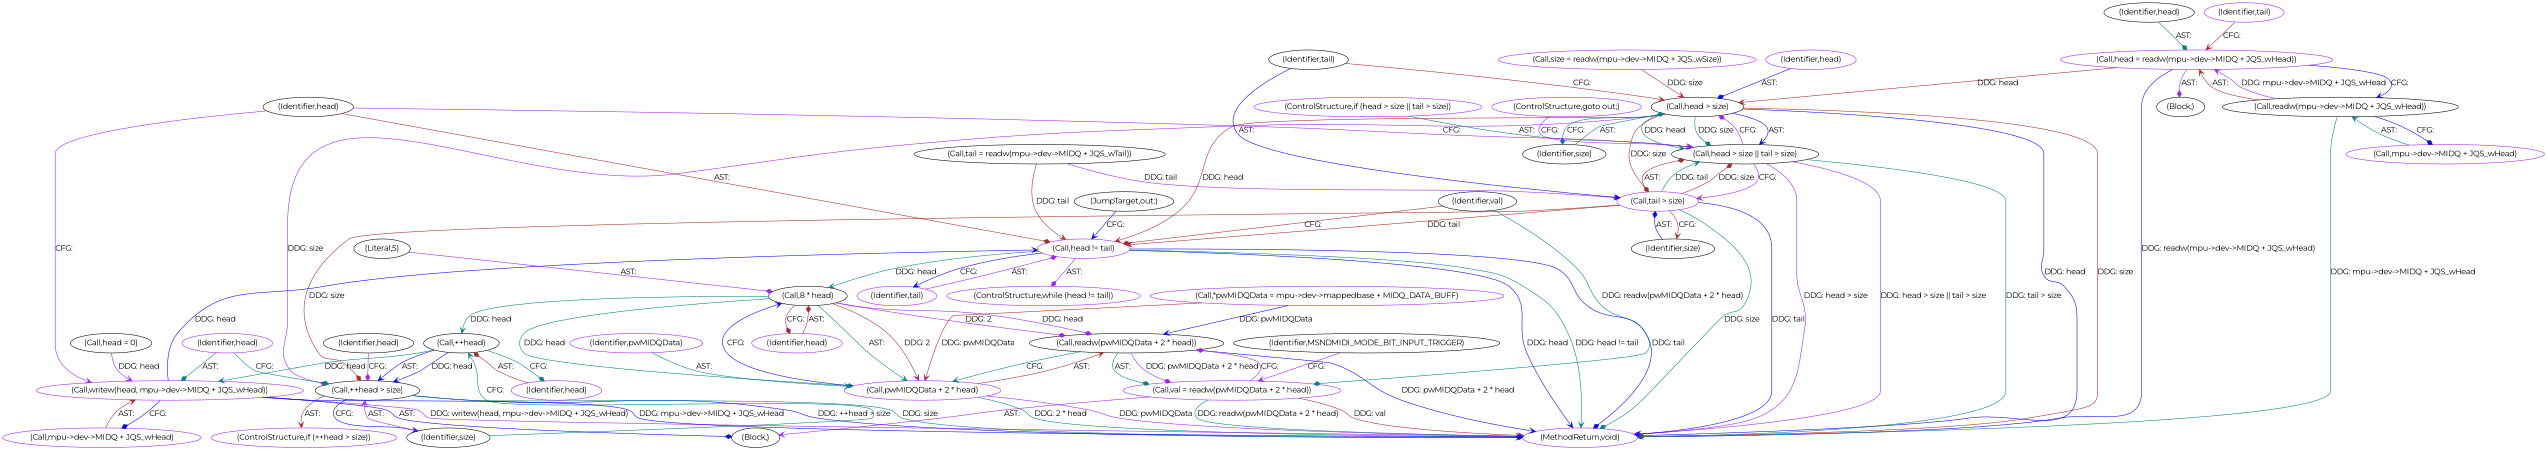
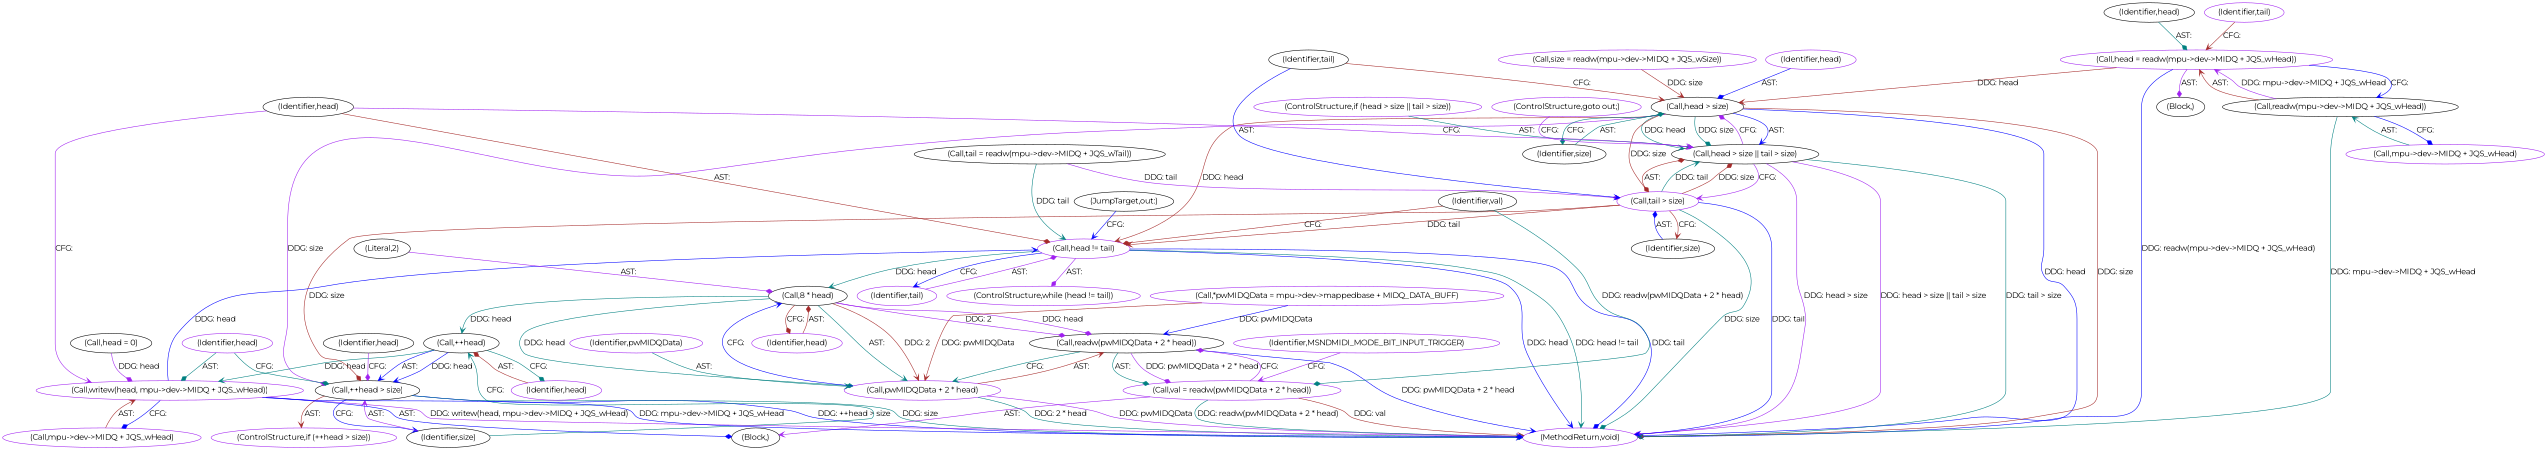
(1034, 206) -> (1034, 206)
(382, 249) -> (382, 249)
(1367, 343) -> (1367, 343)
(116, 368) -> (116, 367)
